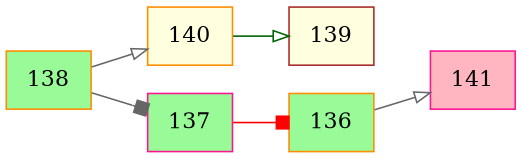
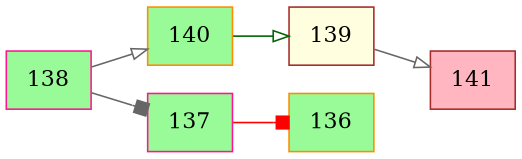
(190, 36) -> (190, 36)
(49, 80) -> (49, 80)
(473, 80) -> (473, 80)
(395, 104) -> (395, 56)
